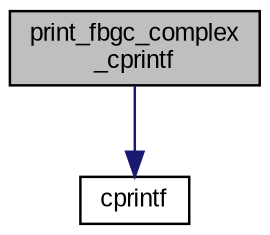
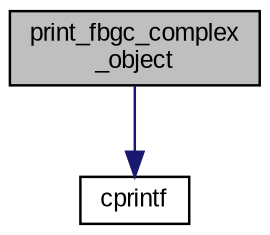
(135, 48) -> (135, 48)
